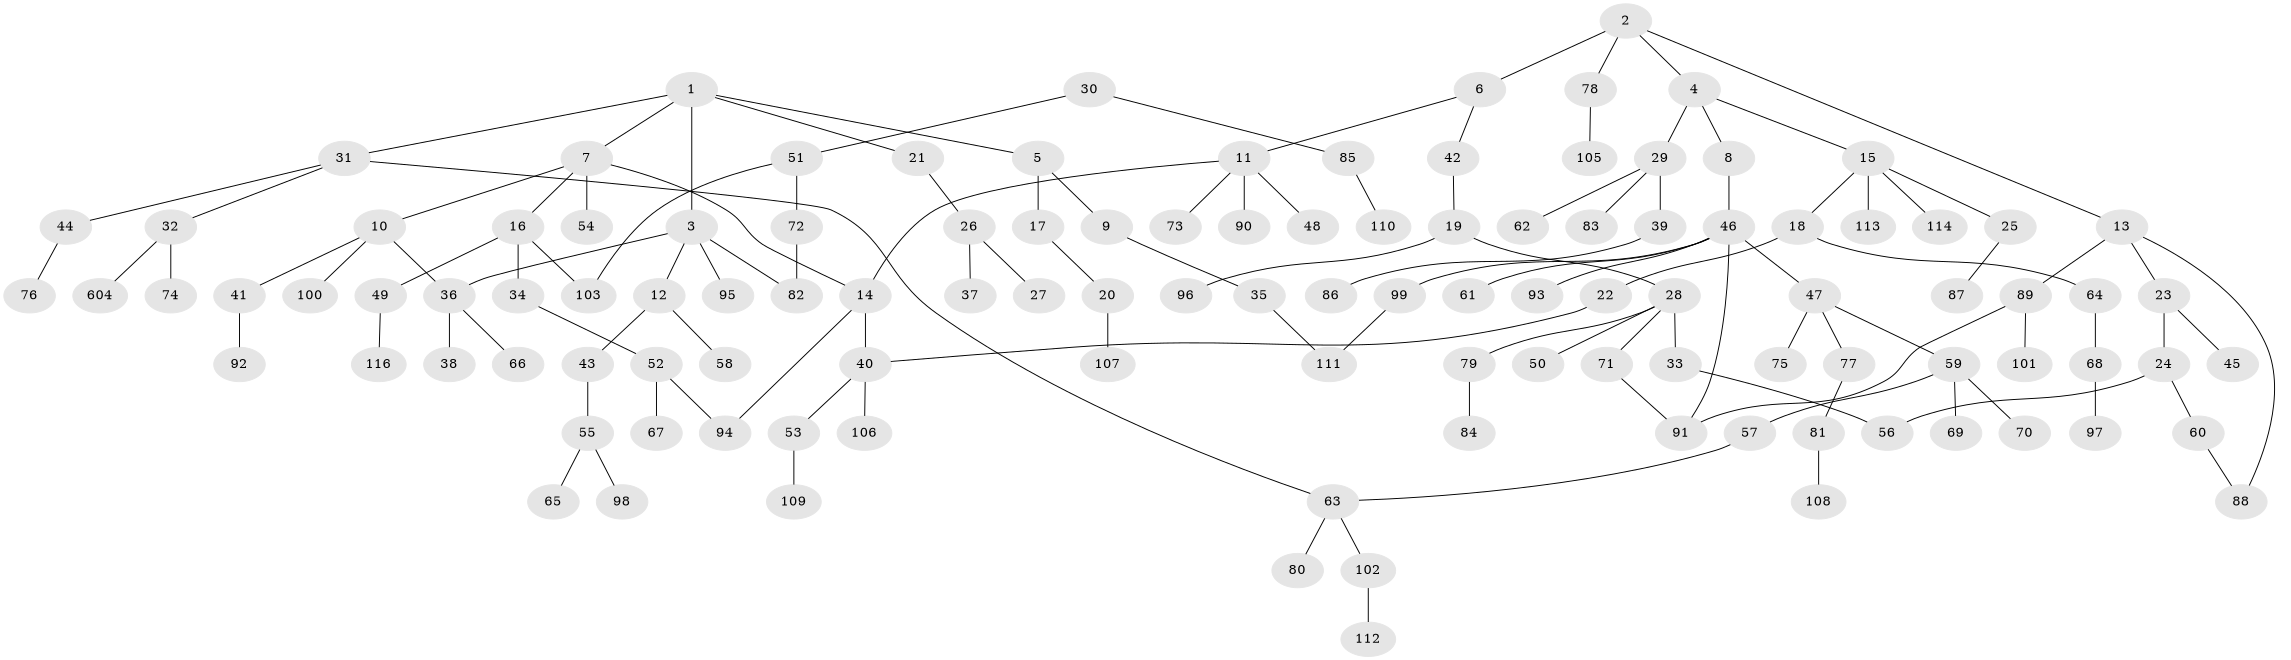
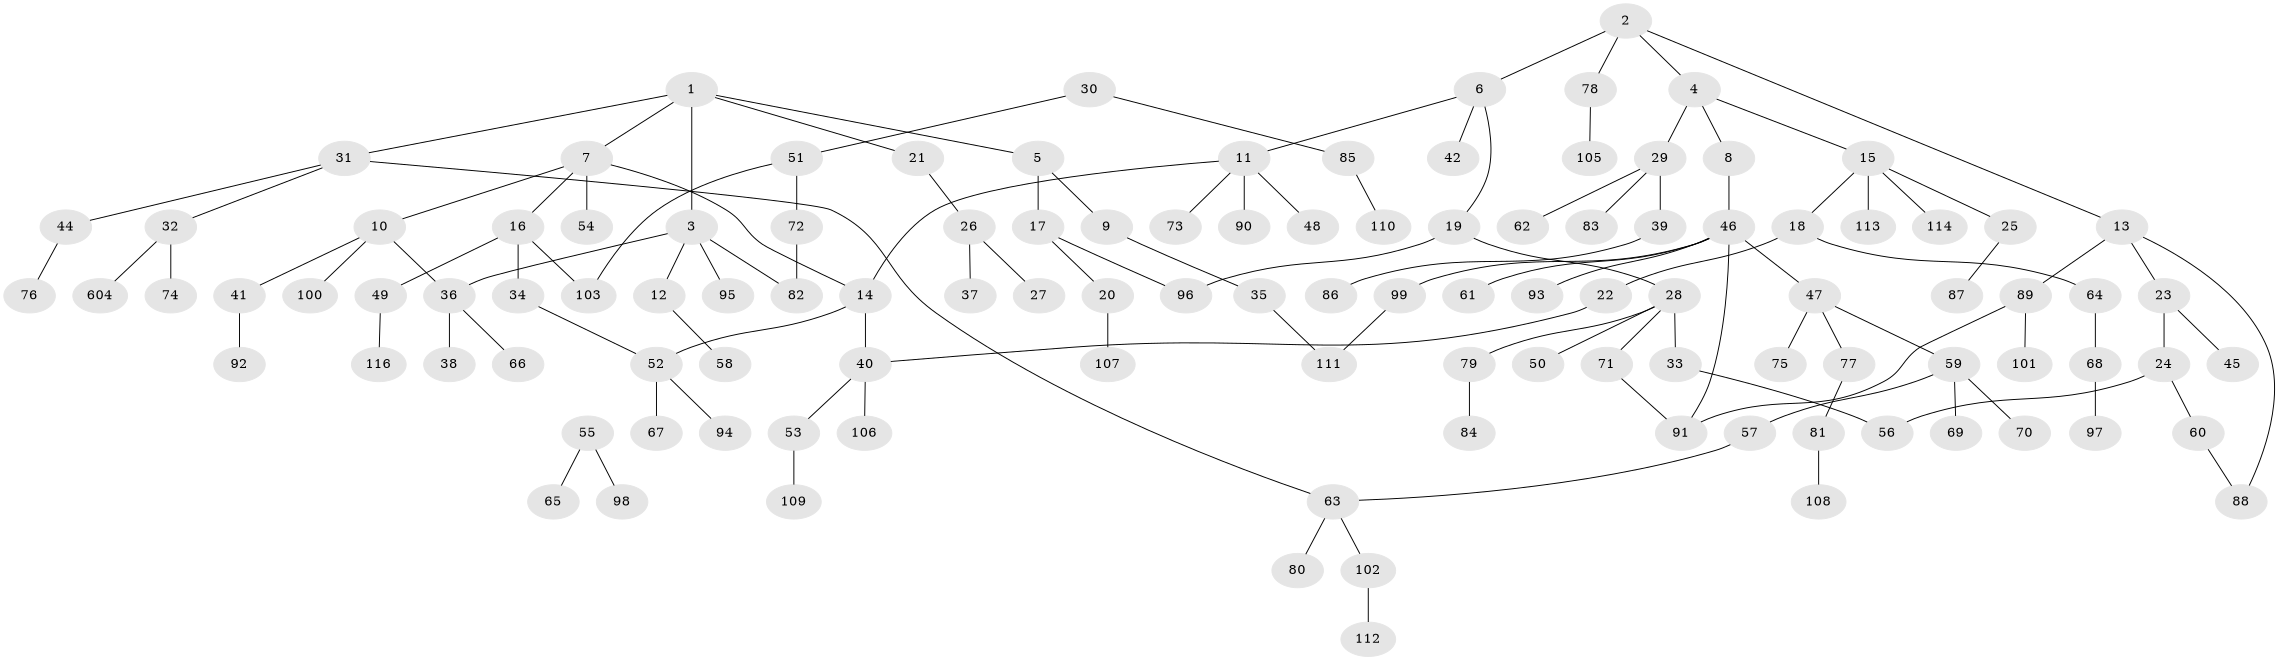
(1454, 193) -> (1490, 162)
none -> (1112, 262)
(588, 364) -> none
(795, 364) -> (761, 330)
